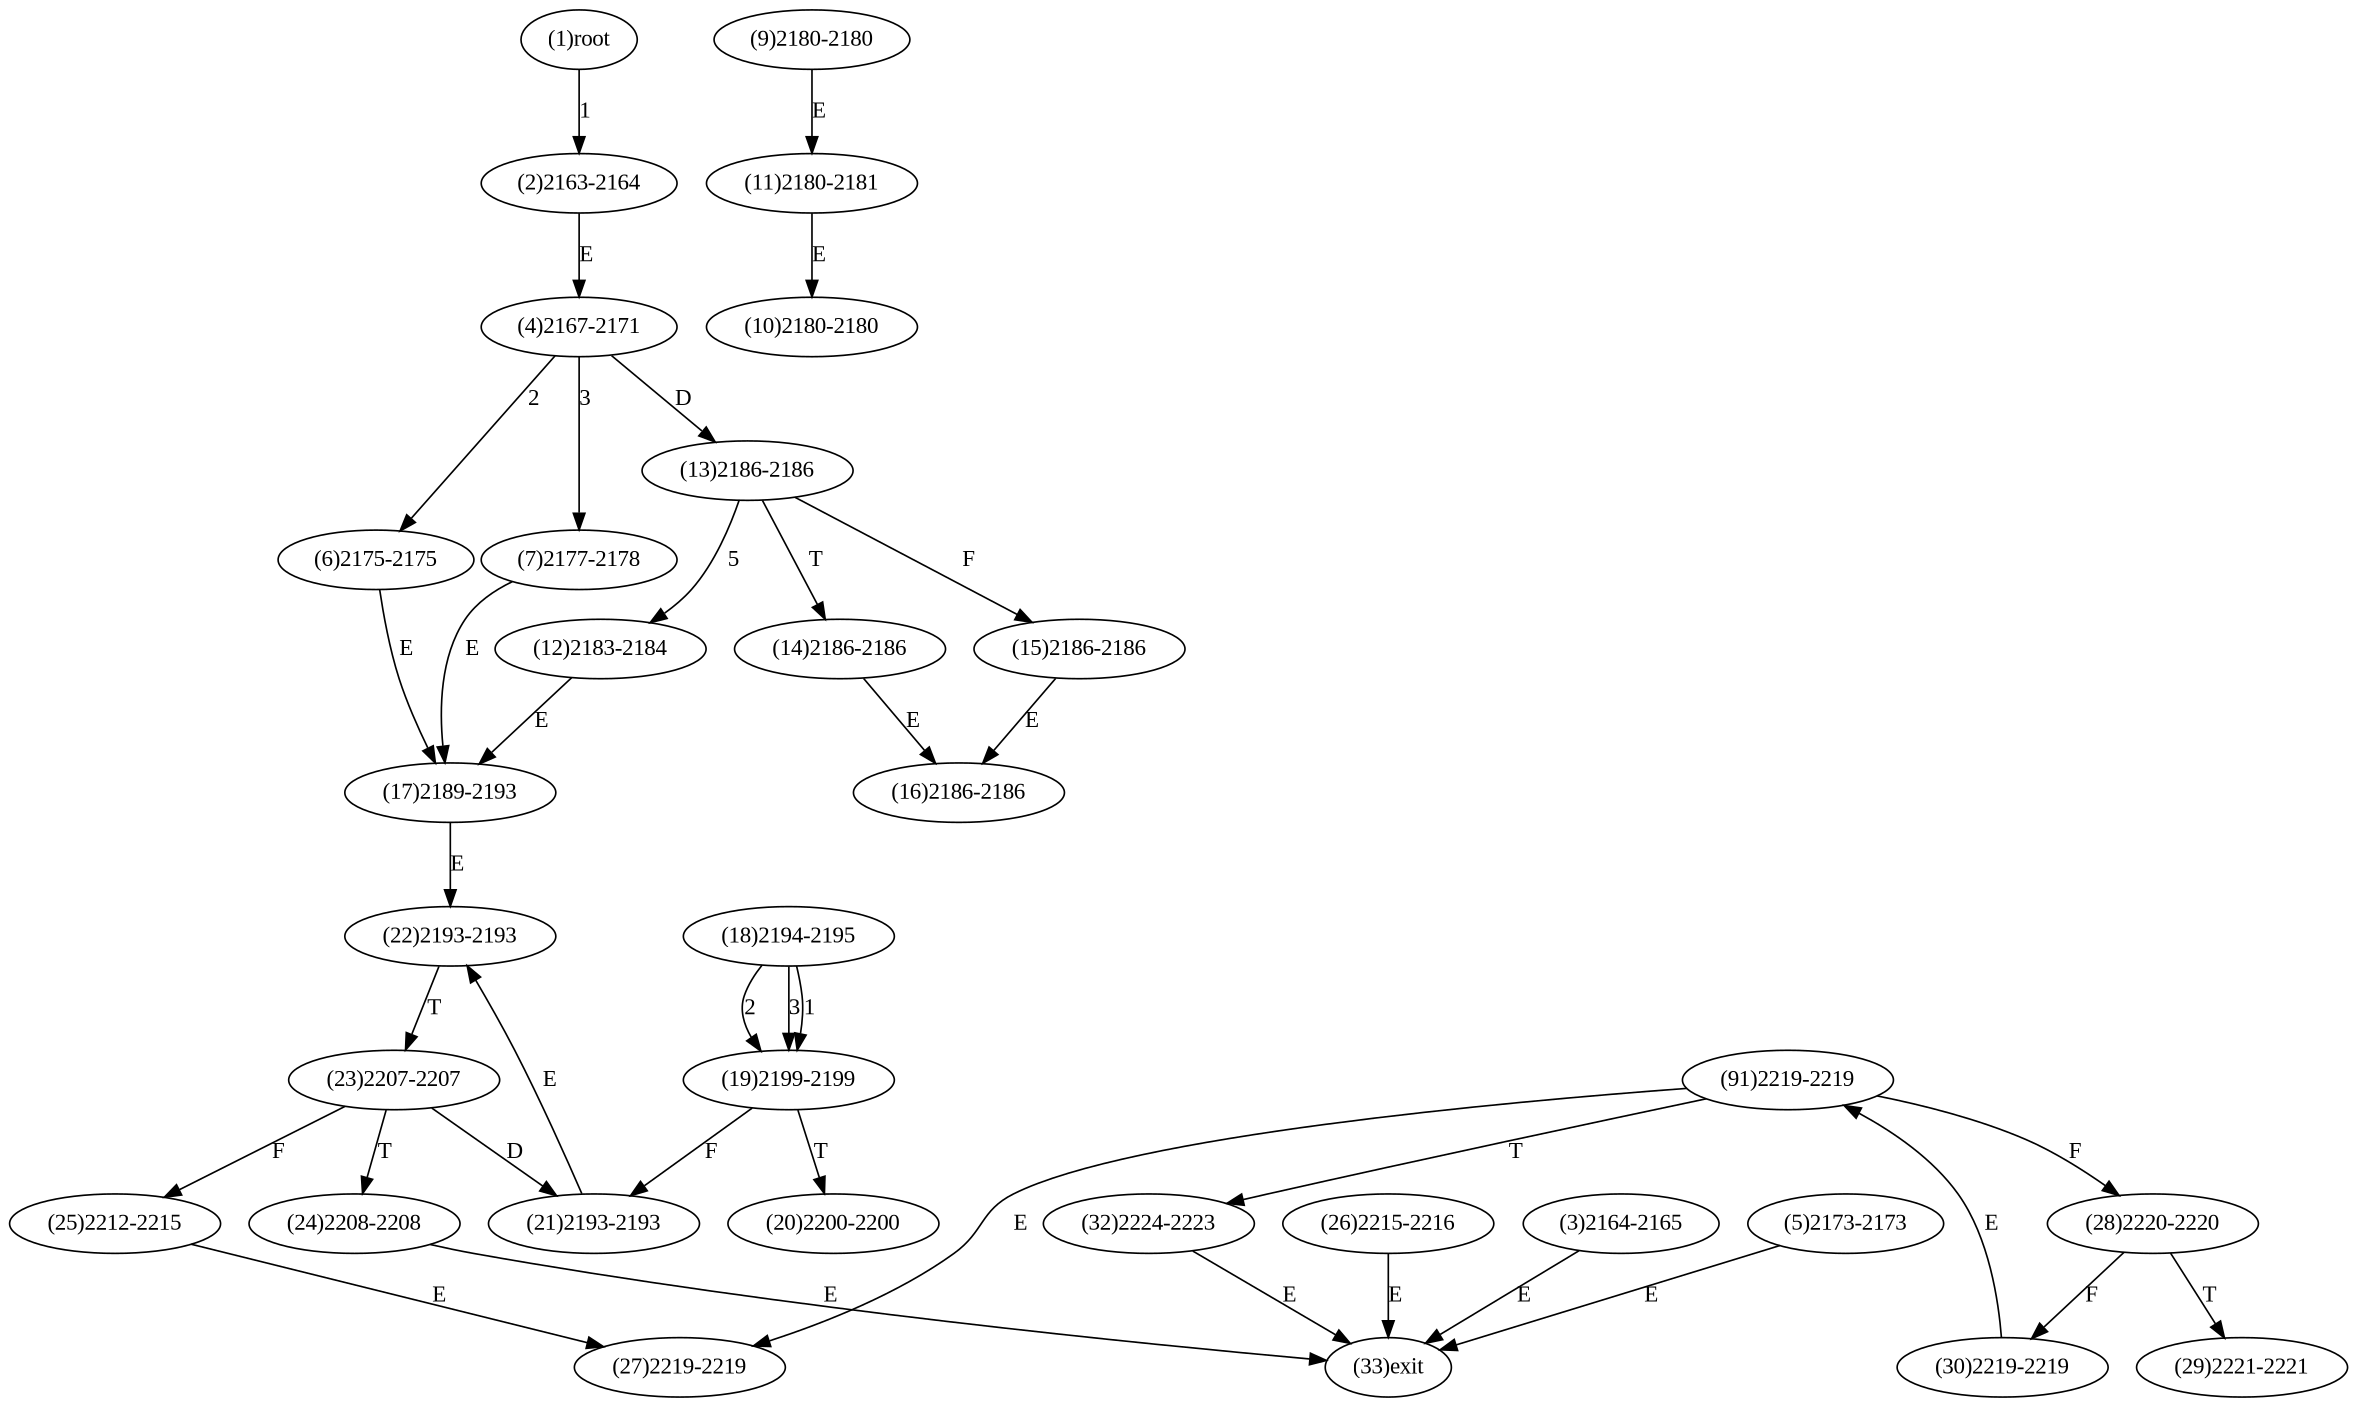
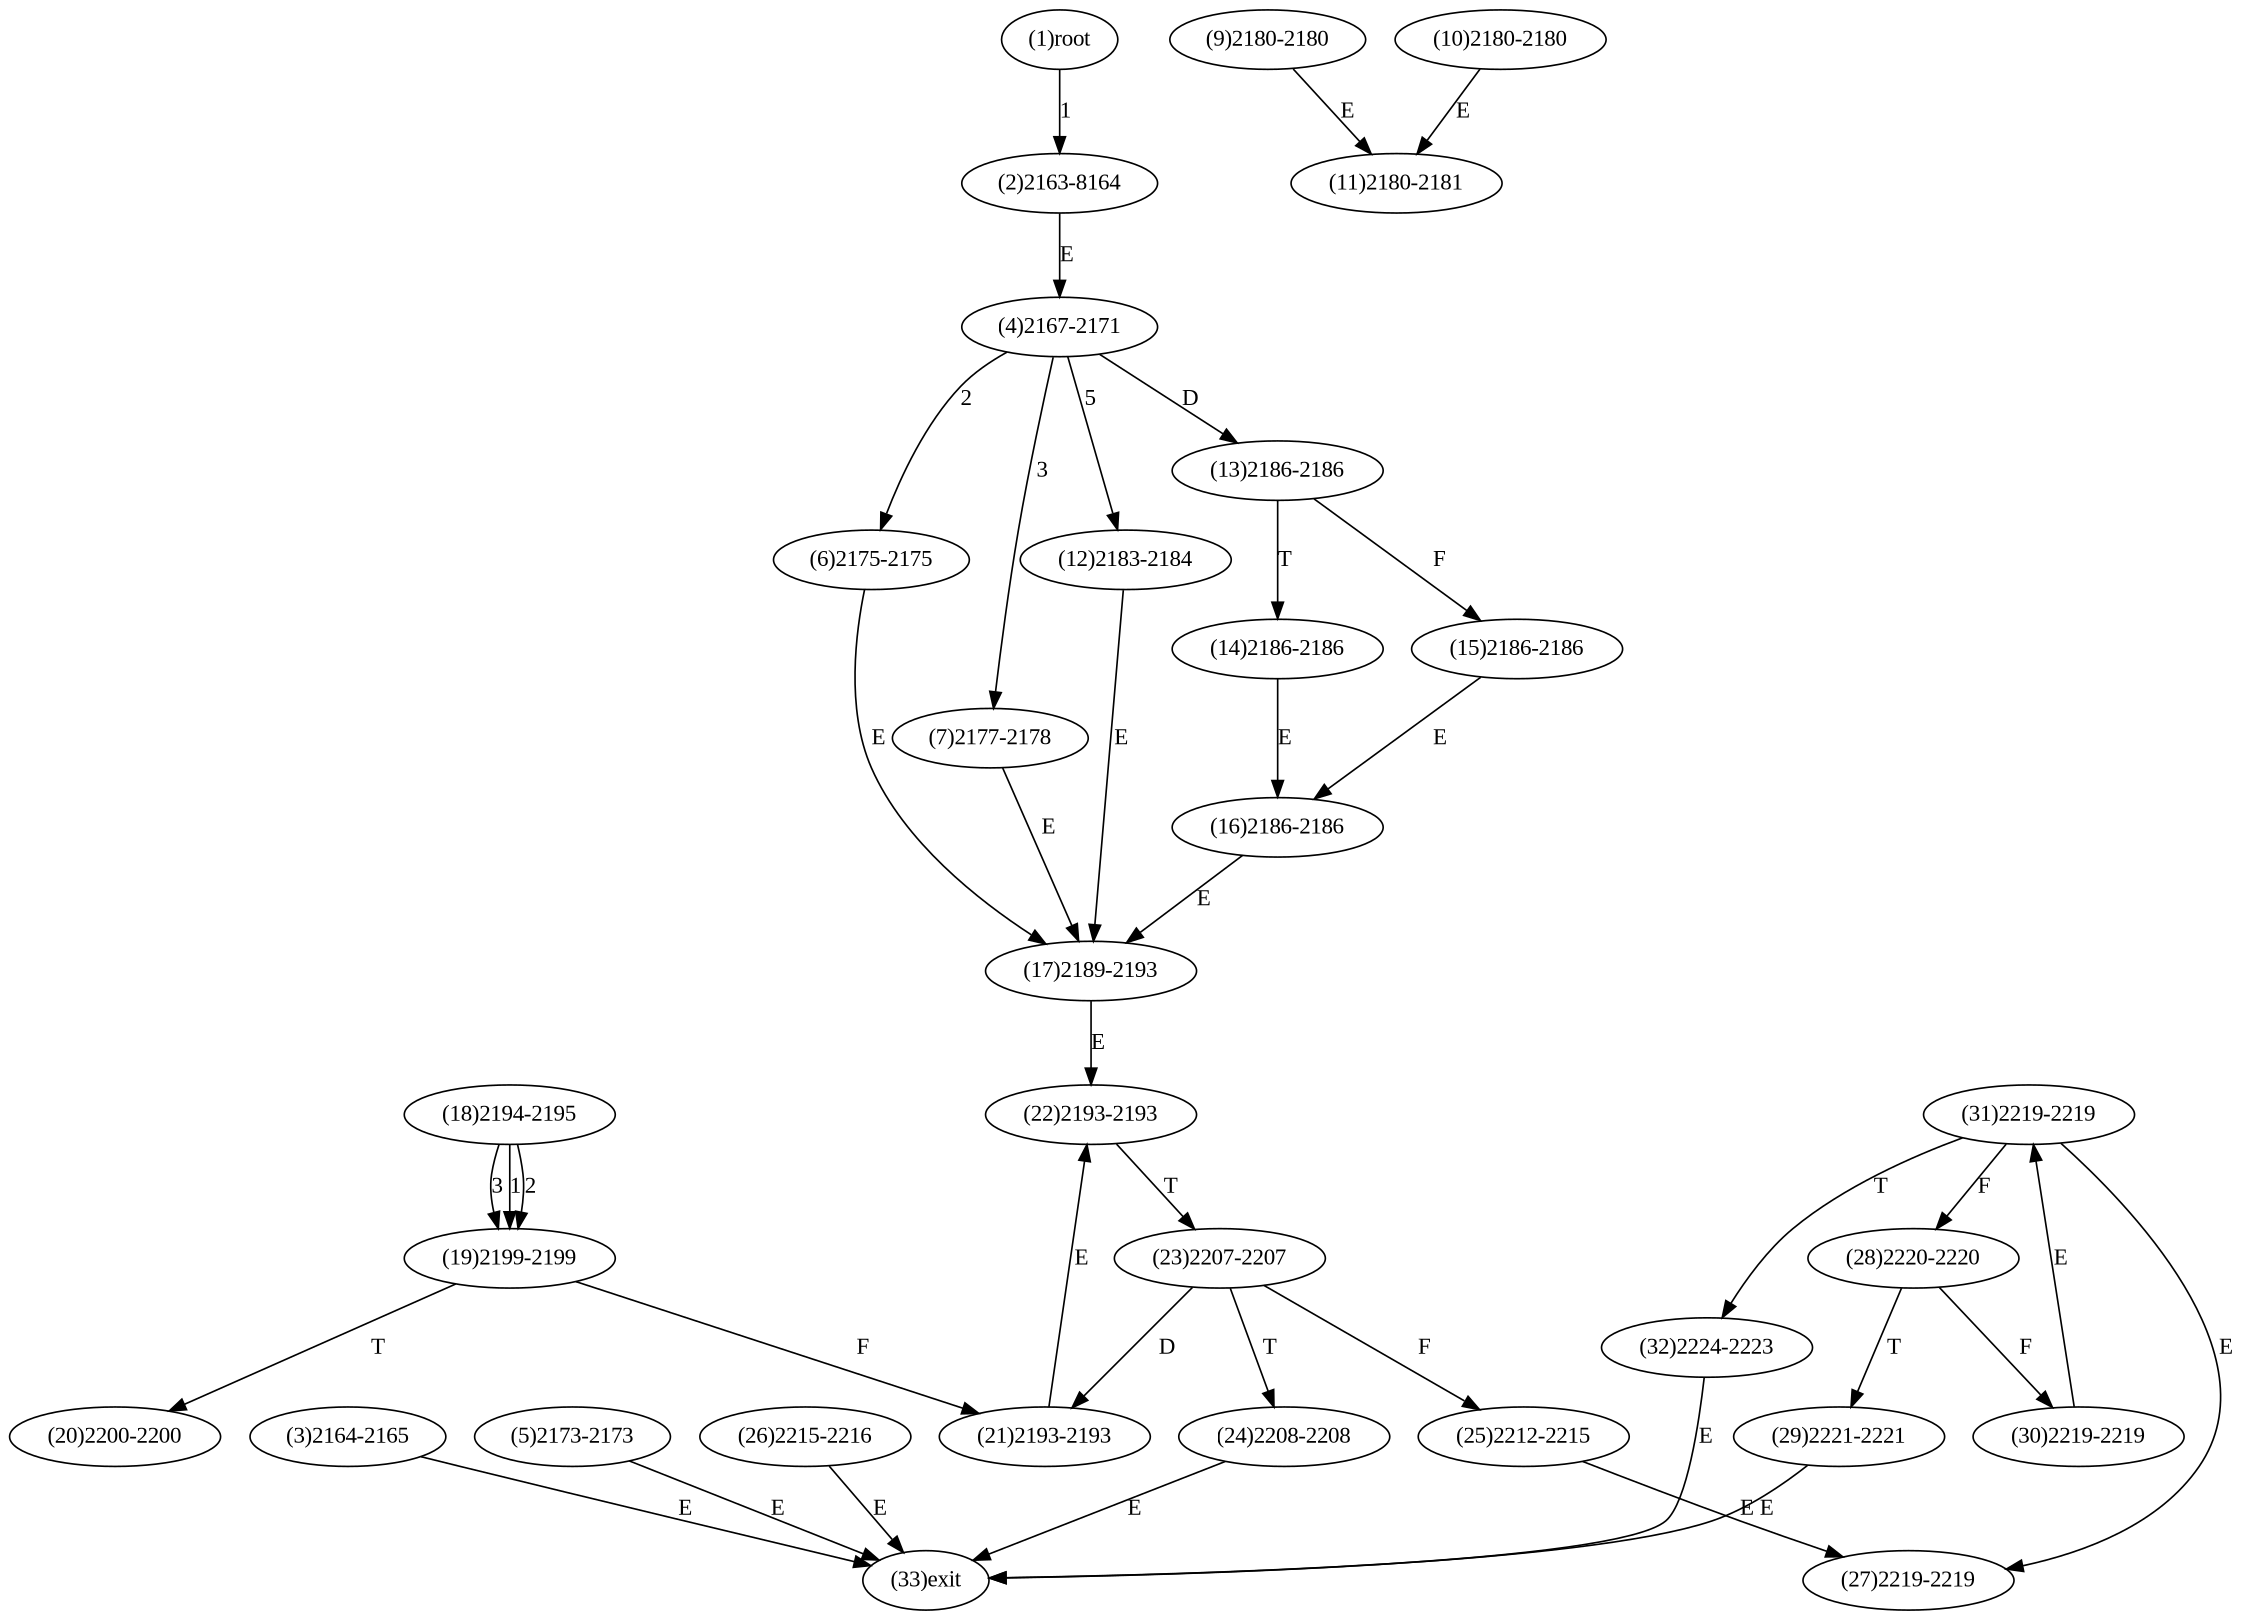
(579, 183) -> (1060, 183)
(812, 247) -> (1454, 105)
(711, 563) -> (1090, 435)
none -> (1191, 894)
(1788, 1080) -> (2029, 1115)
none -> (1416, 1562)
